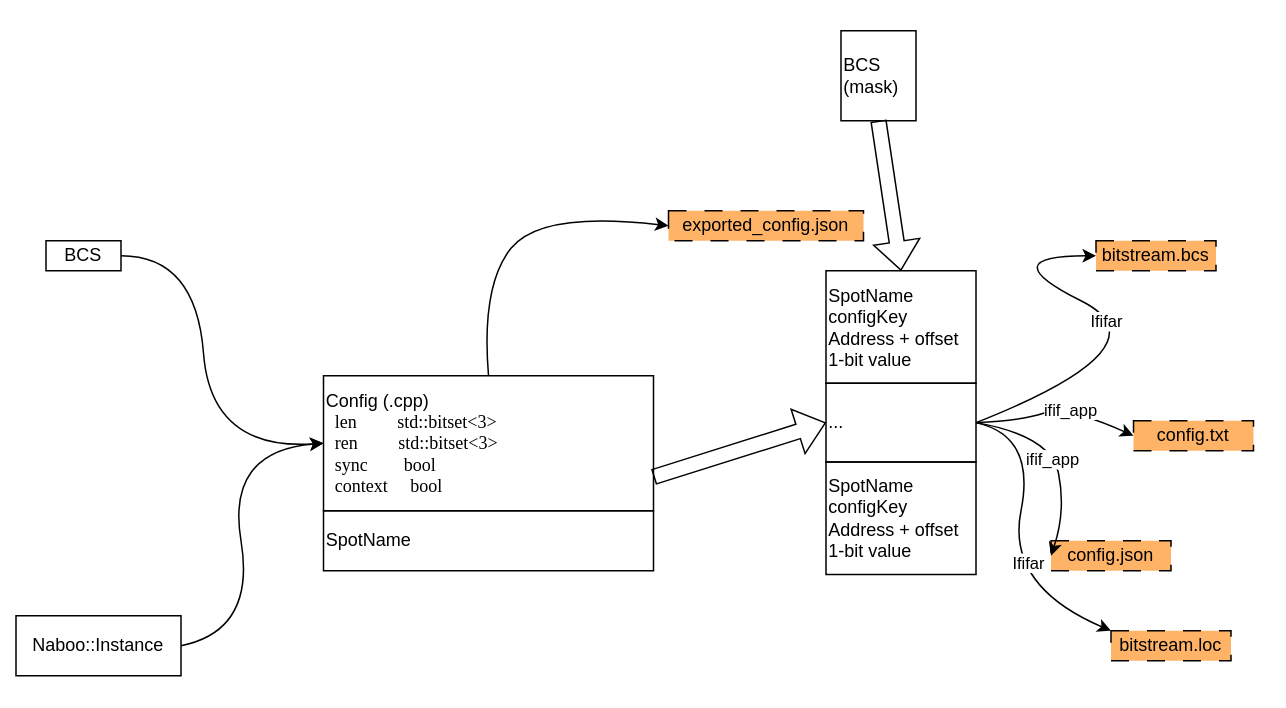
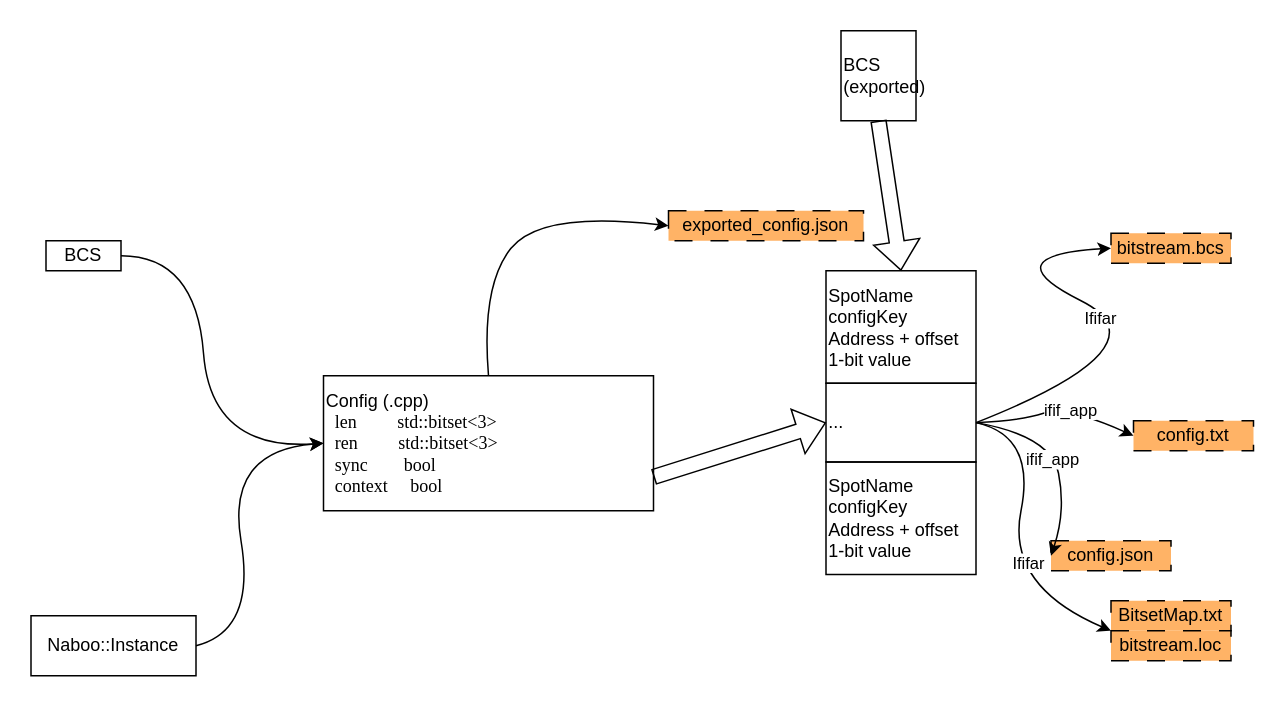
(874, 76) -> (880, 76)
(1156, 256) -> (1171, 248)
(488, 541) -> none
none -> (1171, 616)
(98, 646) -> (113, 646)
